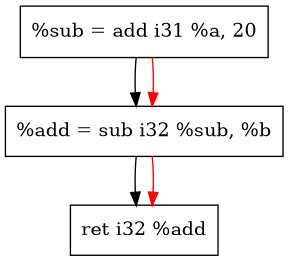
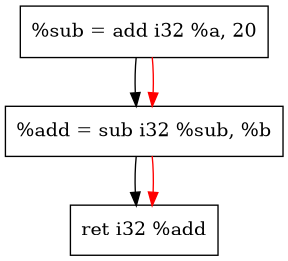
(144, 32) -> (144, 32)
